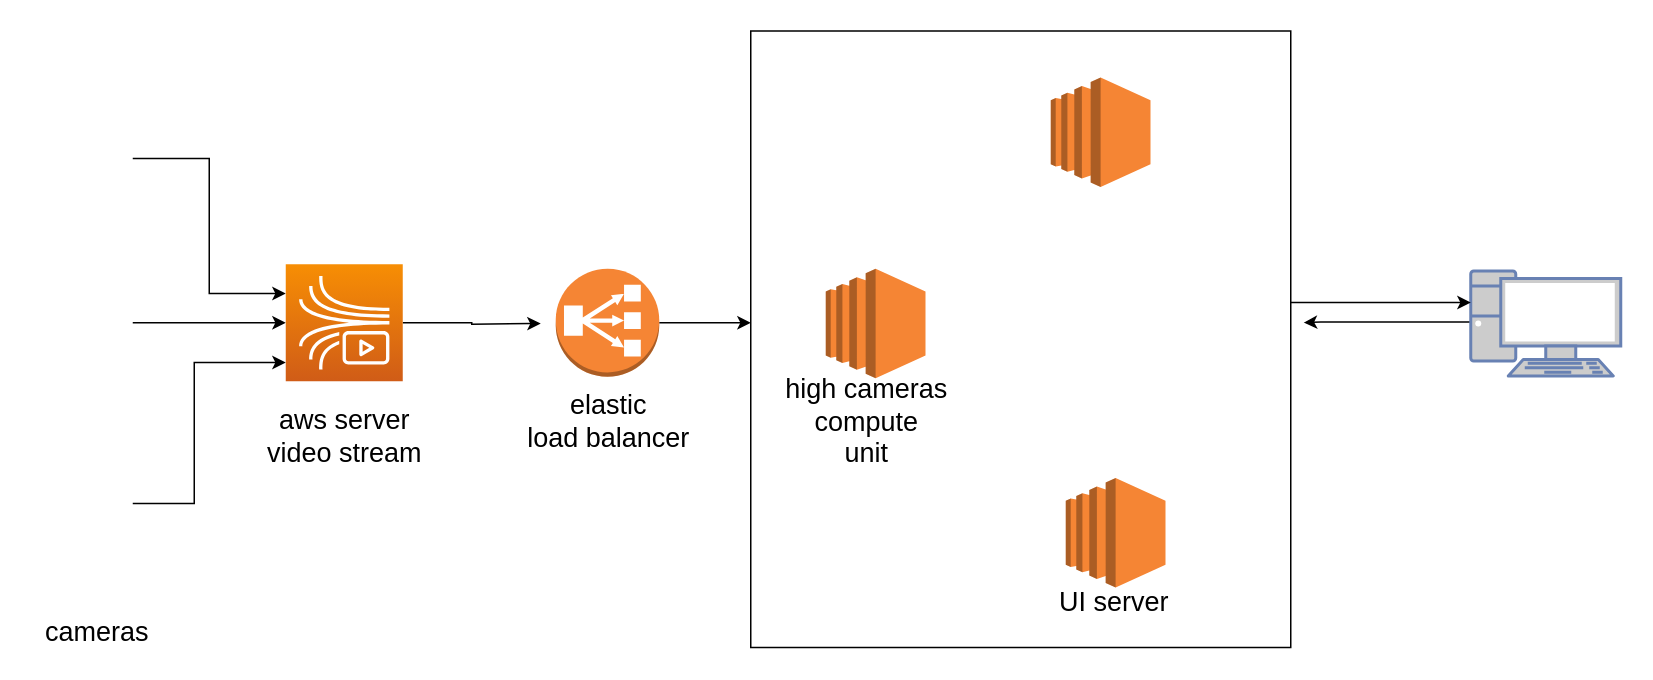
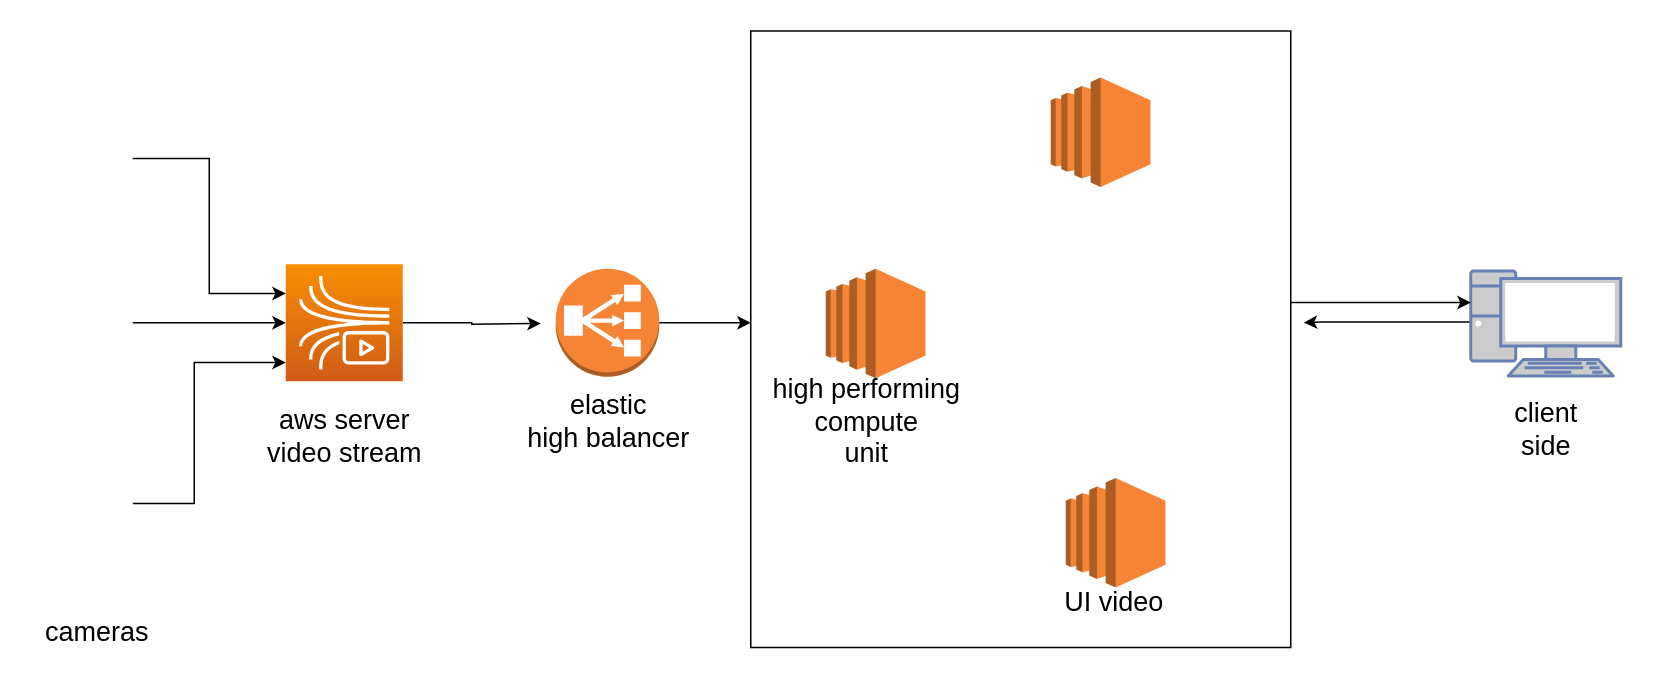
(609, 422) -> (609, 422)
(867, 422) -> (867, 422)
none -> (1546, 430)
(1115, 602) -> (1115, 602)
